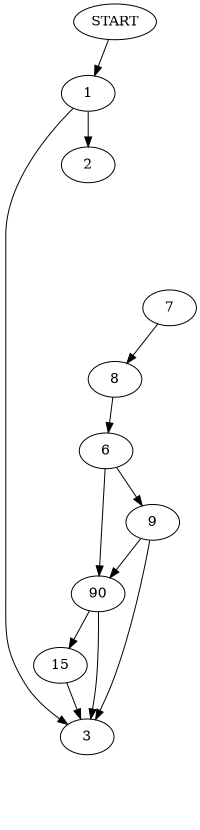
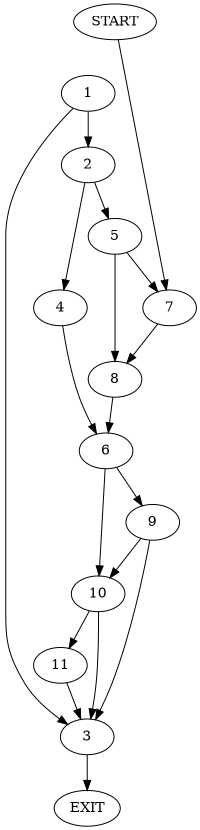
(103, 53) -> (141, 160)
none -> (115, 236)
none -> (60, 308)
(98, 594) -> (98, 594)
(60, 665) -> (60, 665)
none -> (87, 808)
